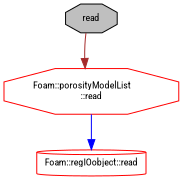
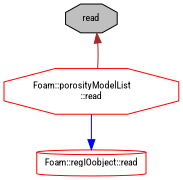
(85, 46) -> (98, 56)
